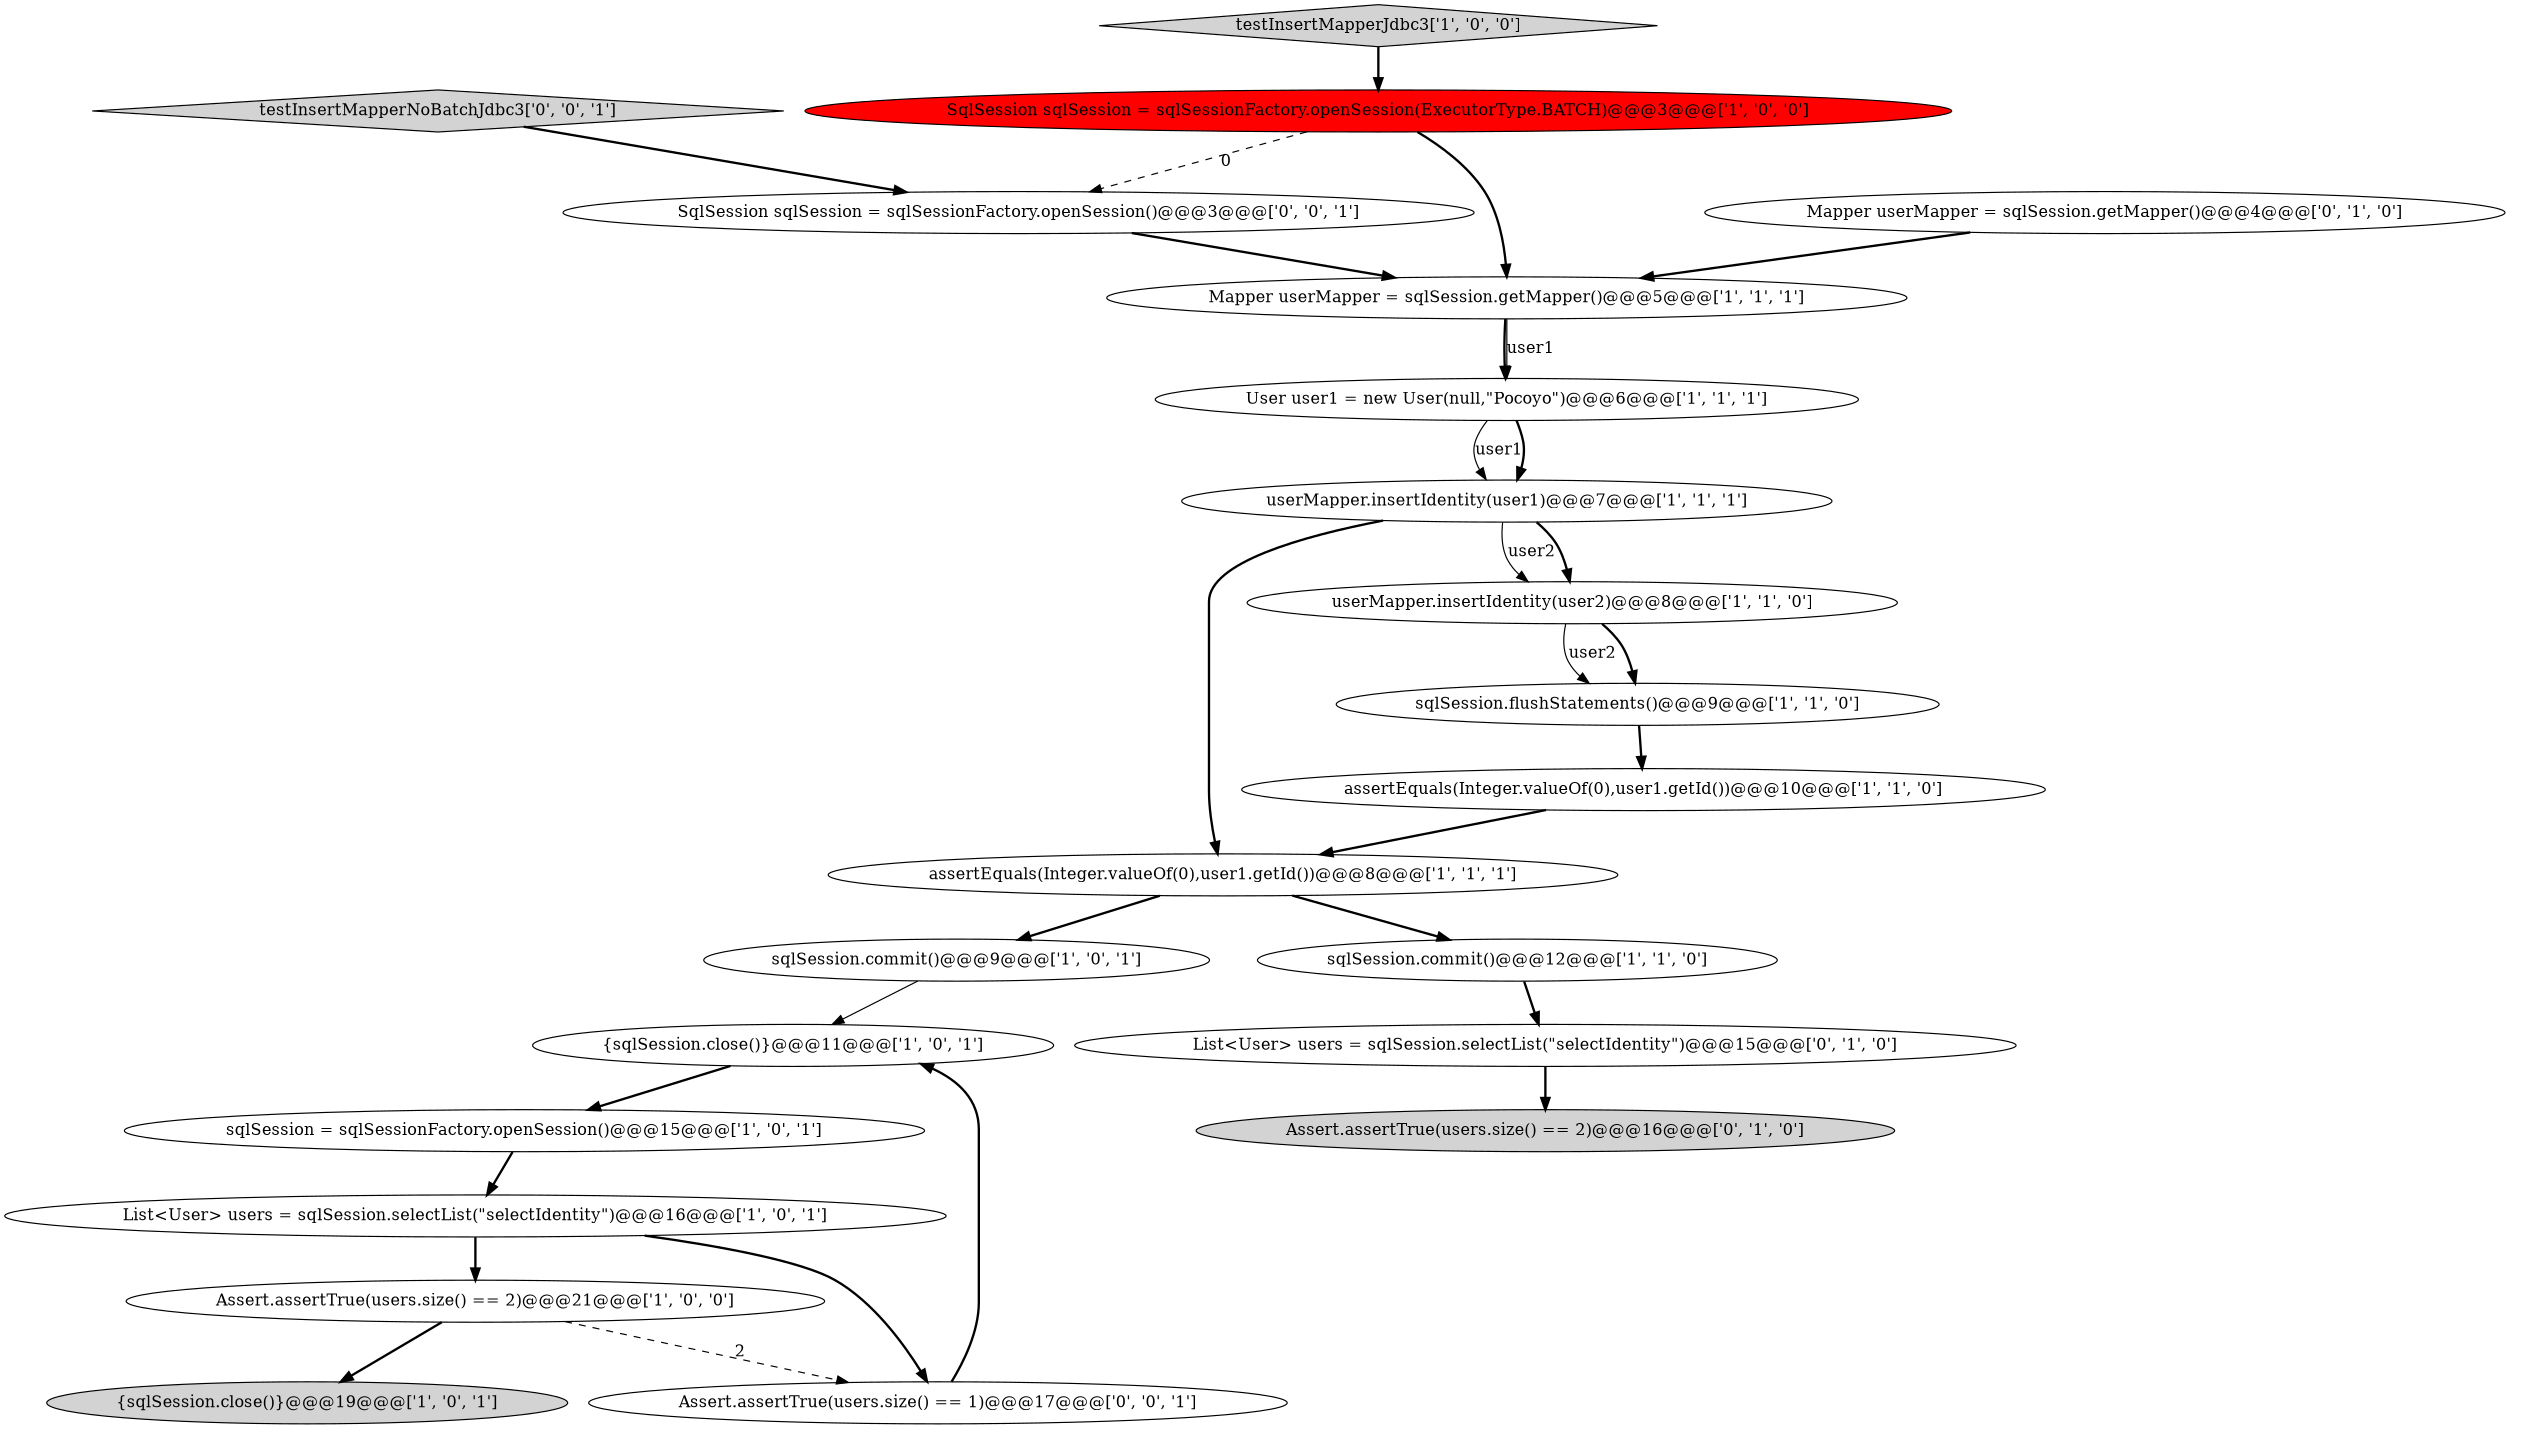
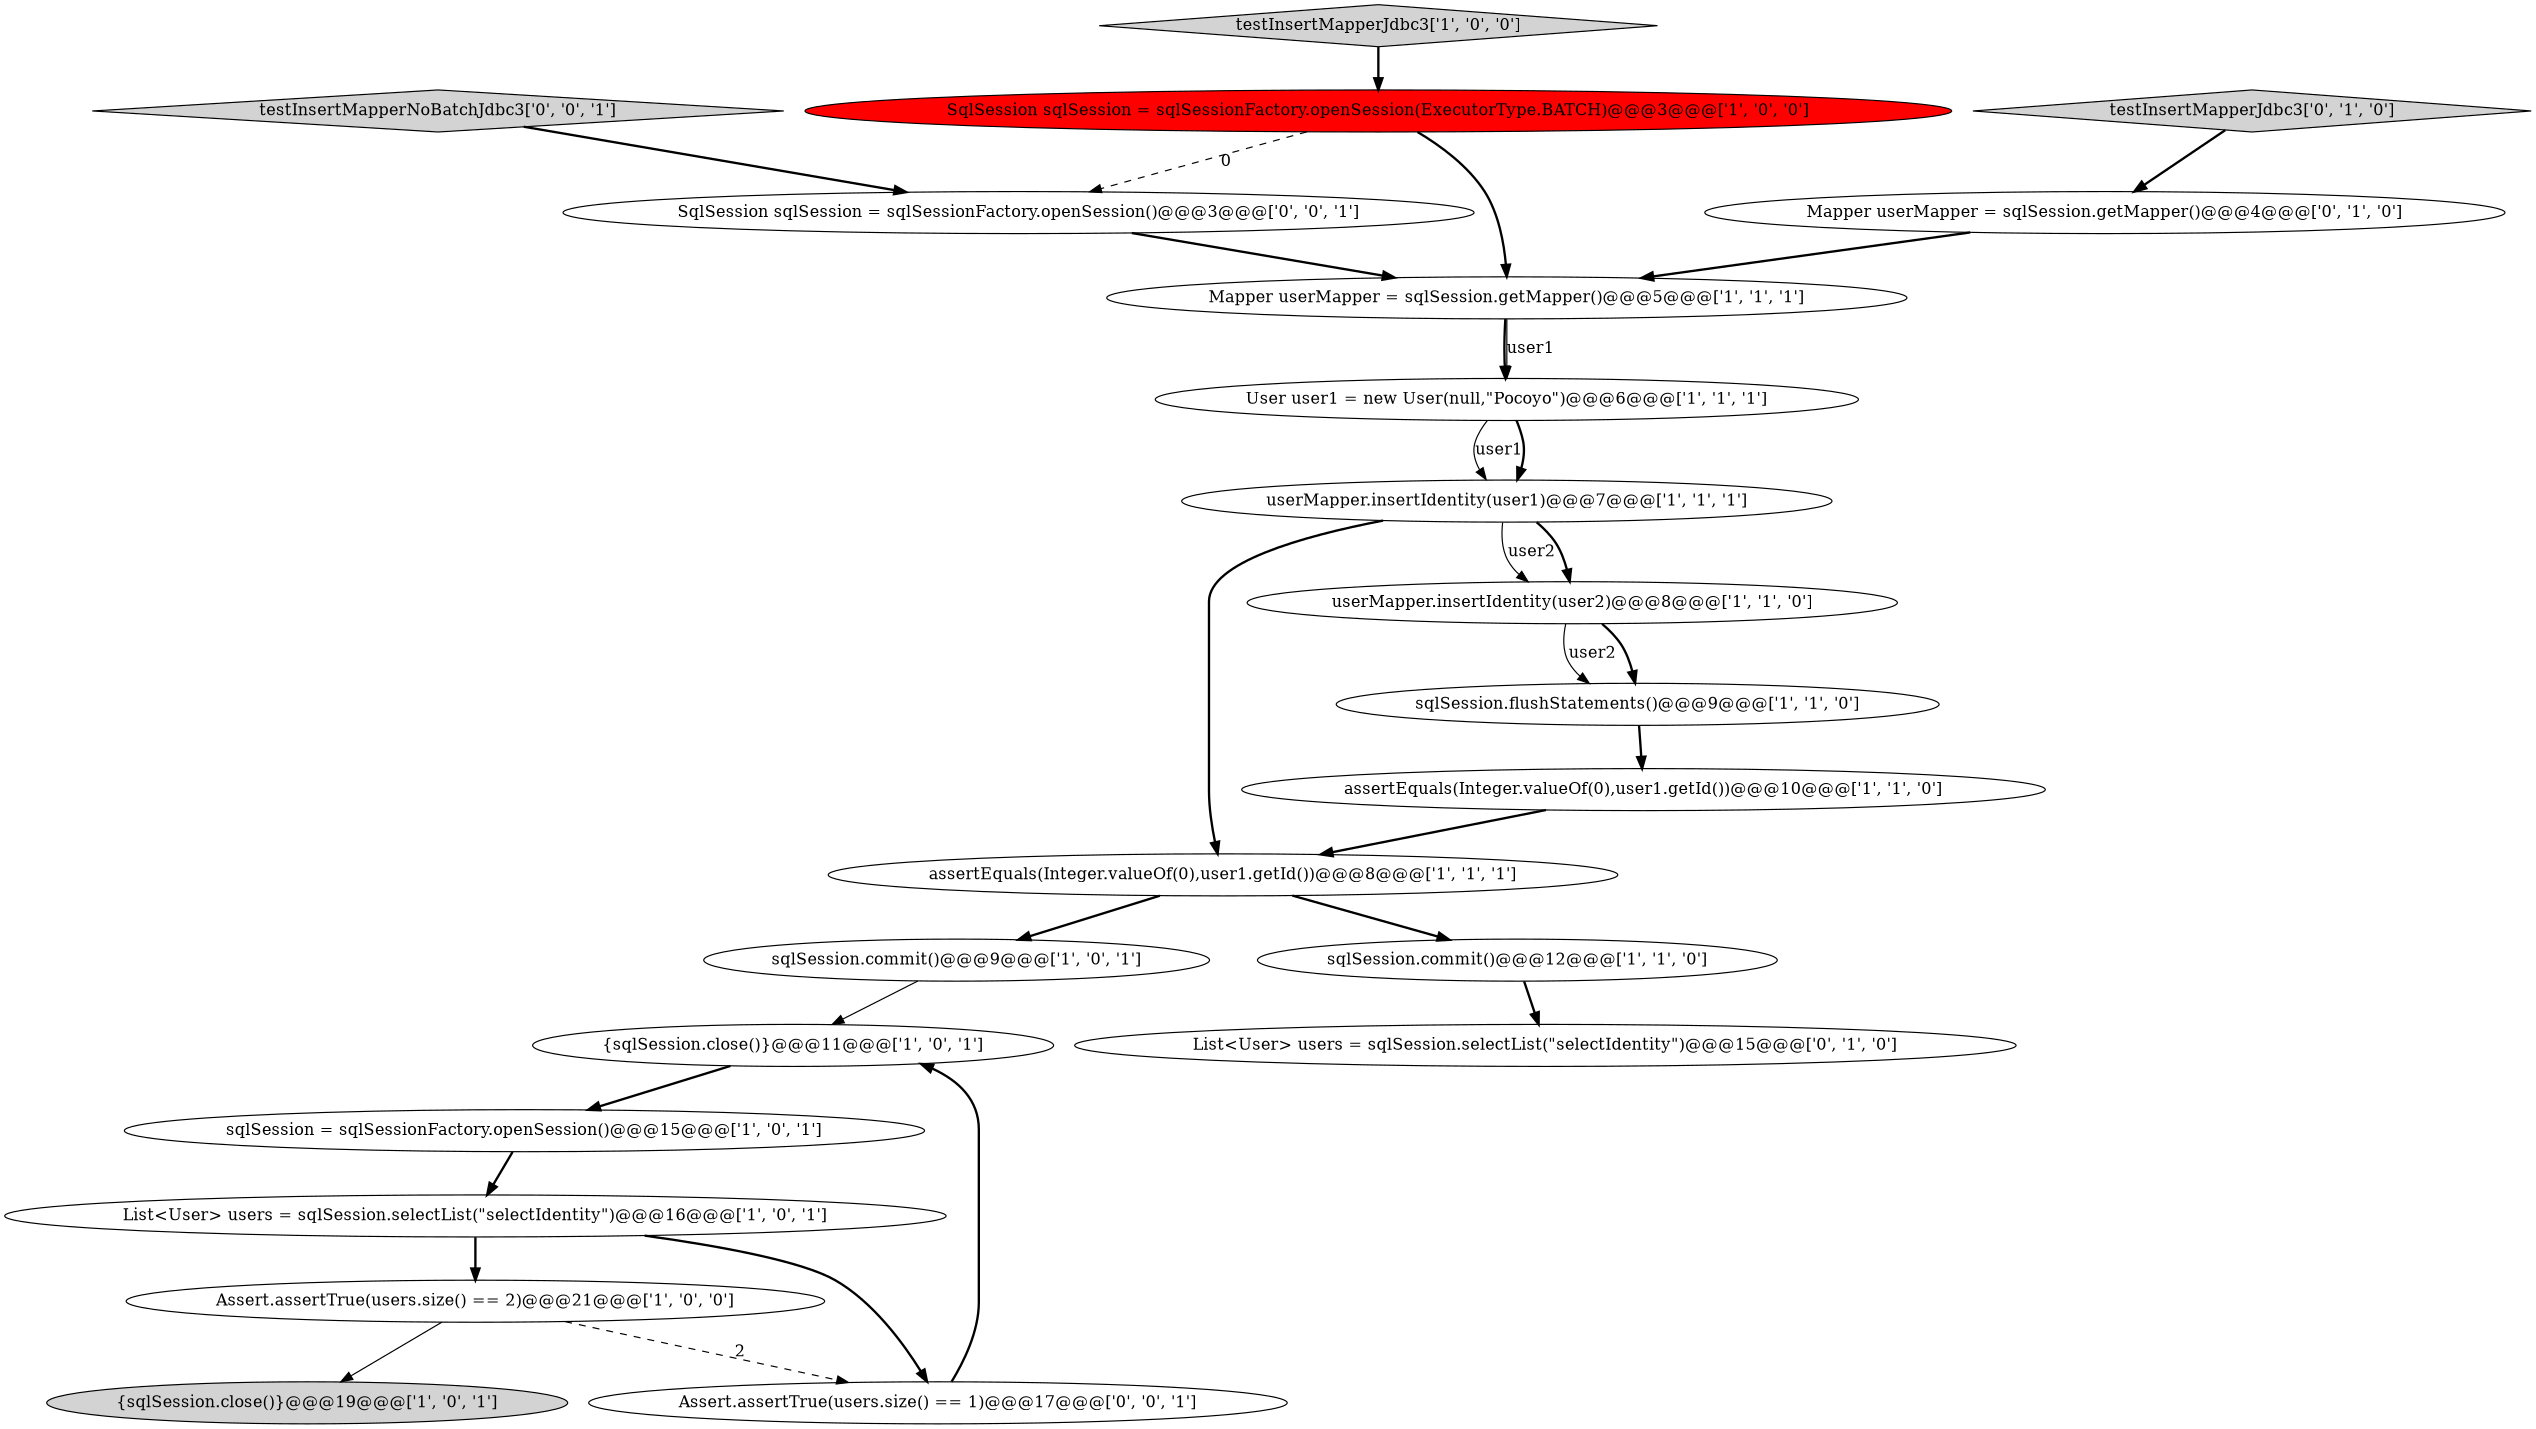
none -> (2252, 111)
(1545, 1131) -> none
(396, 1349) -> (396, 1349)
